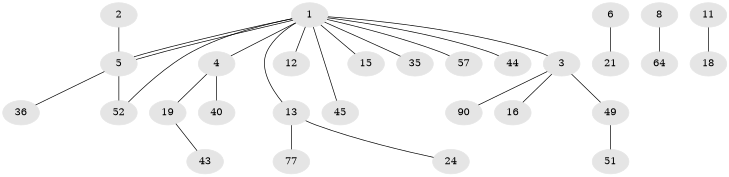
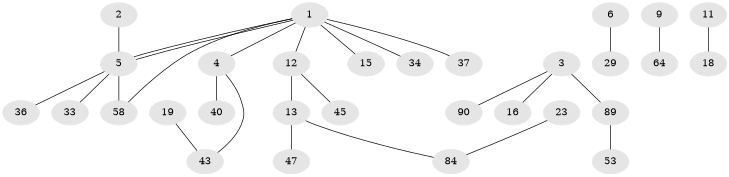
(659, 15) -> (659, 15)
(439, 30) -> none
(265, 58) -> (291, 88)
(325, 64) -> (316, 88)
(415, 64) -> (415, 64)
(464, 64) -> (464, 64)
(513, 64) -> none
(611, 64) -> (611, 64)
(192, 88) -> (244, 116)
none -> (70, 113)
(119, 113) -> (119, 113)
none -> (562, 113)
(611, 113) -> (611, 113)
(291, 162) -> (291, 162)
(451, 162) -> (451, 162)
(611, 162) -> (611, 162)
